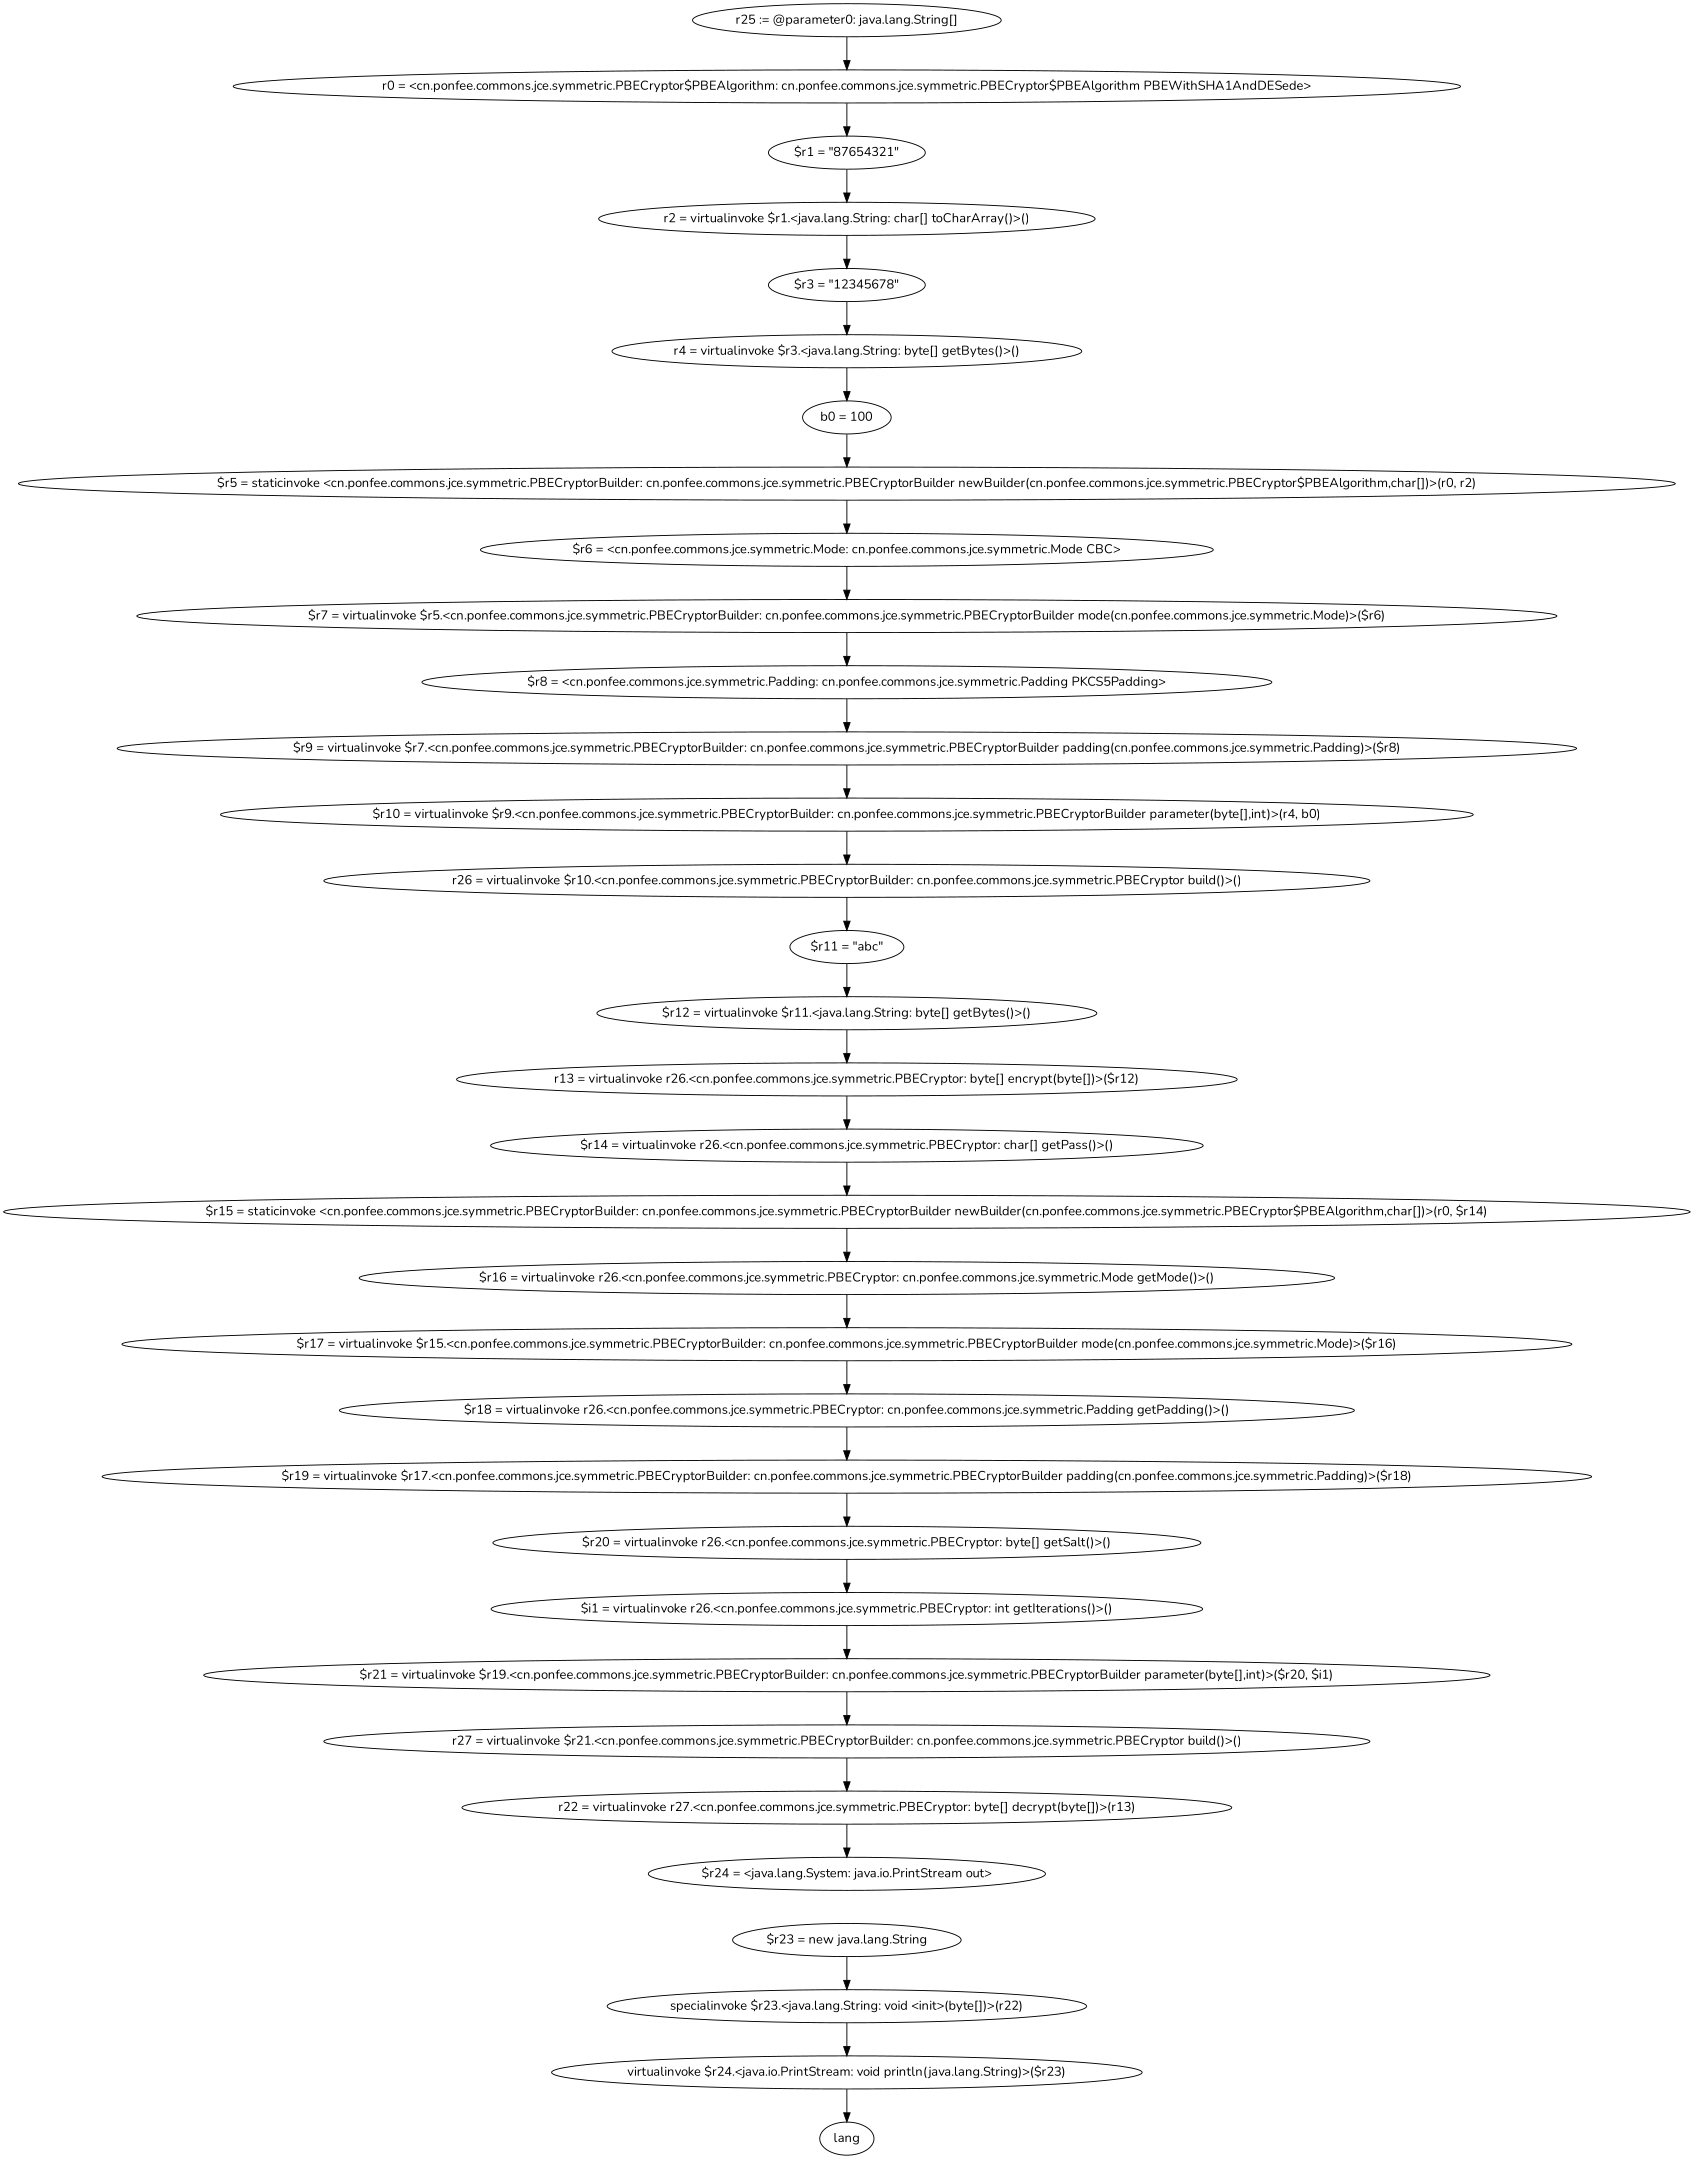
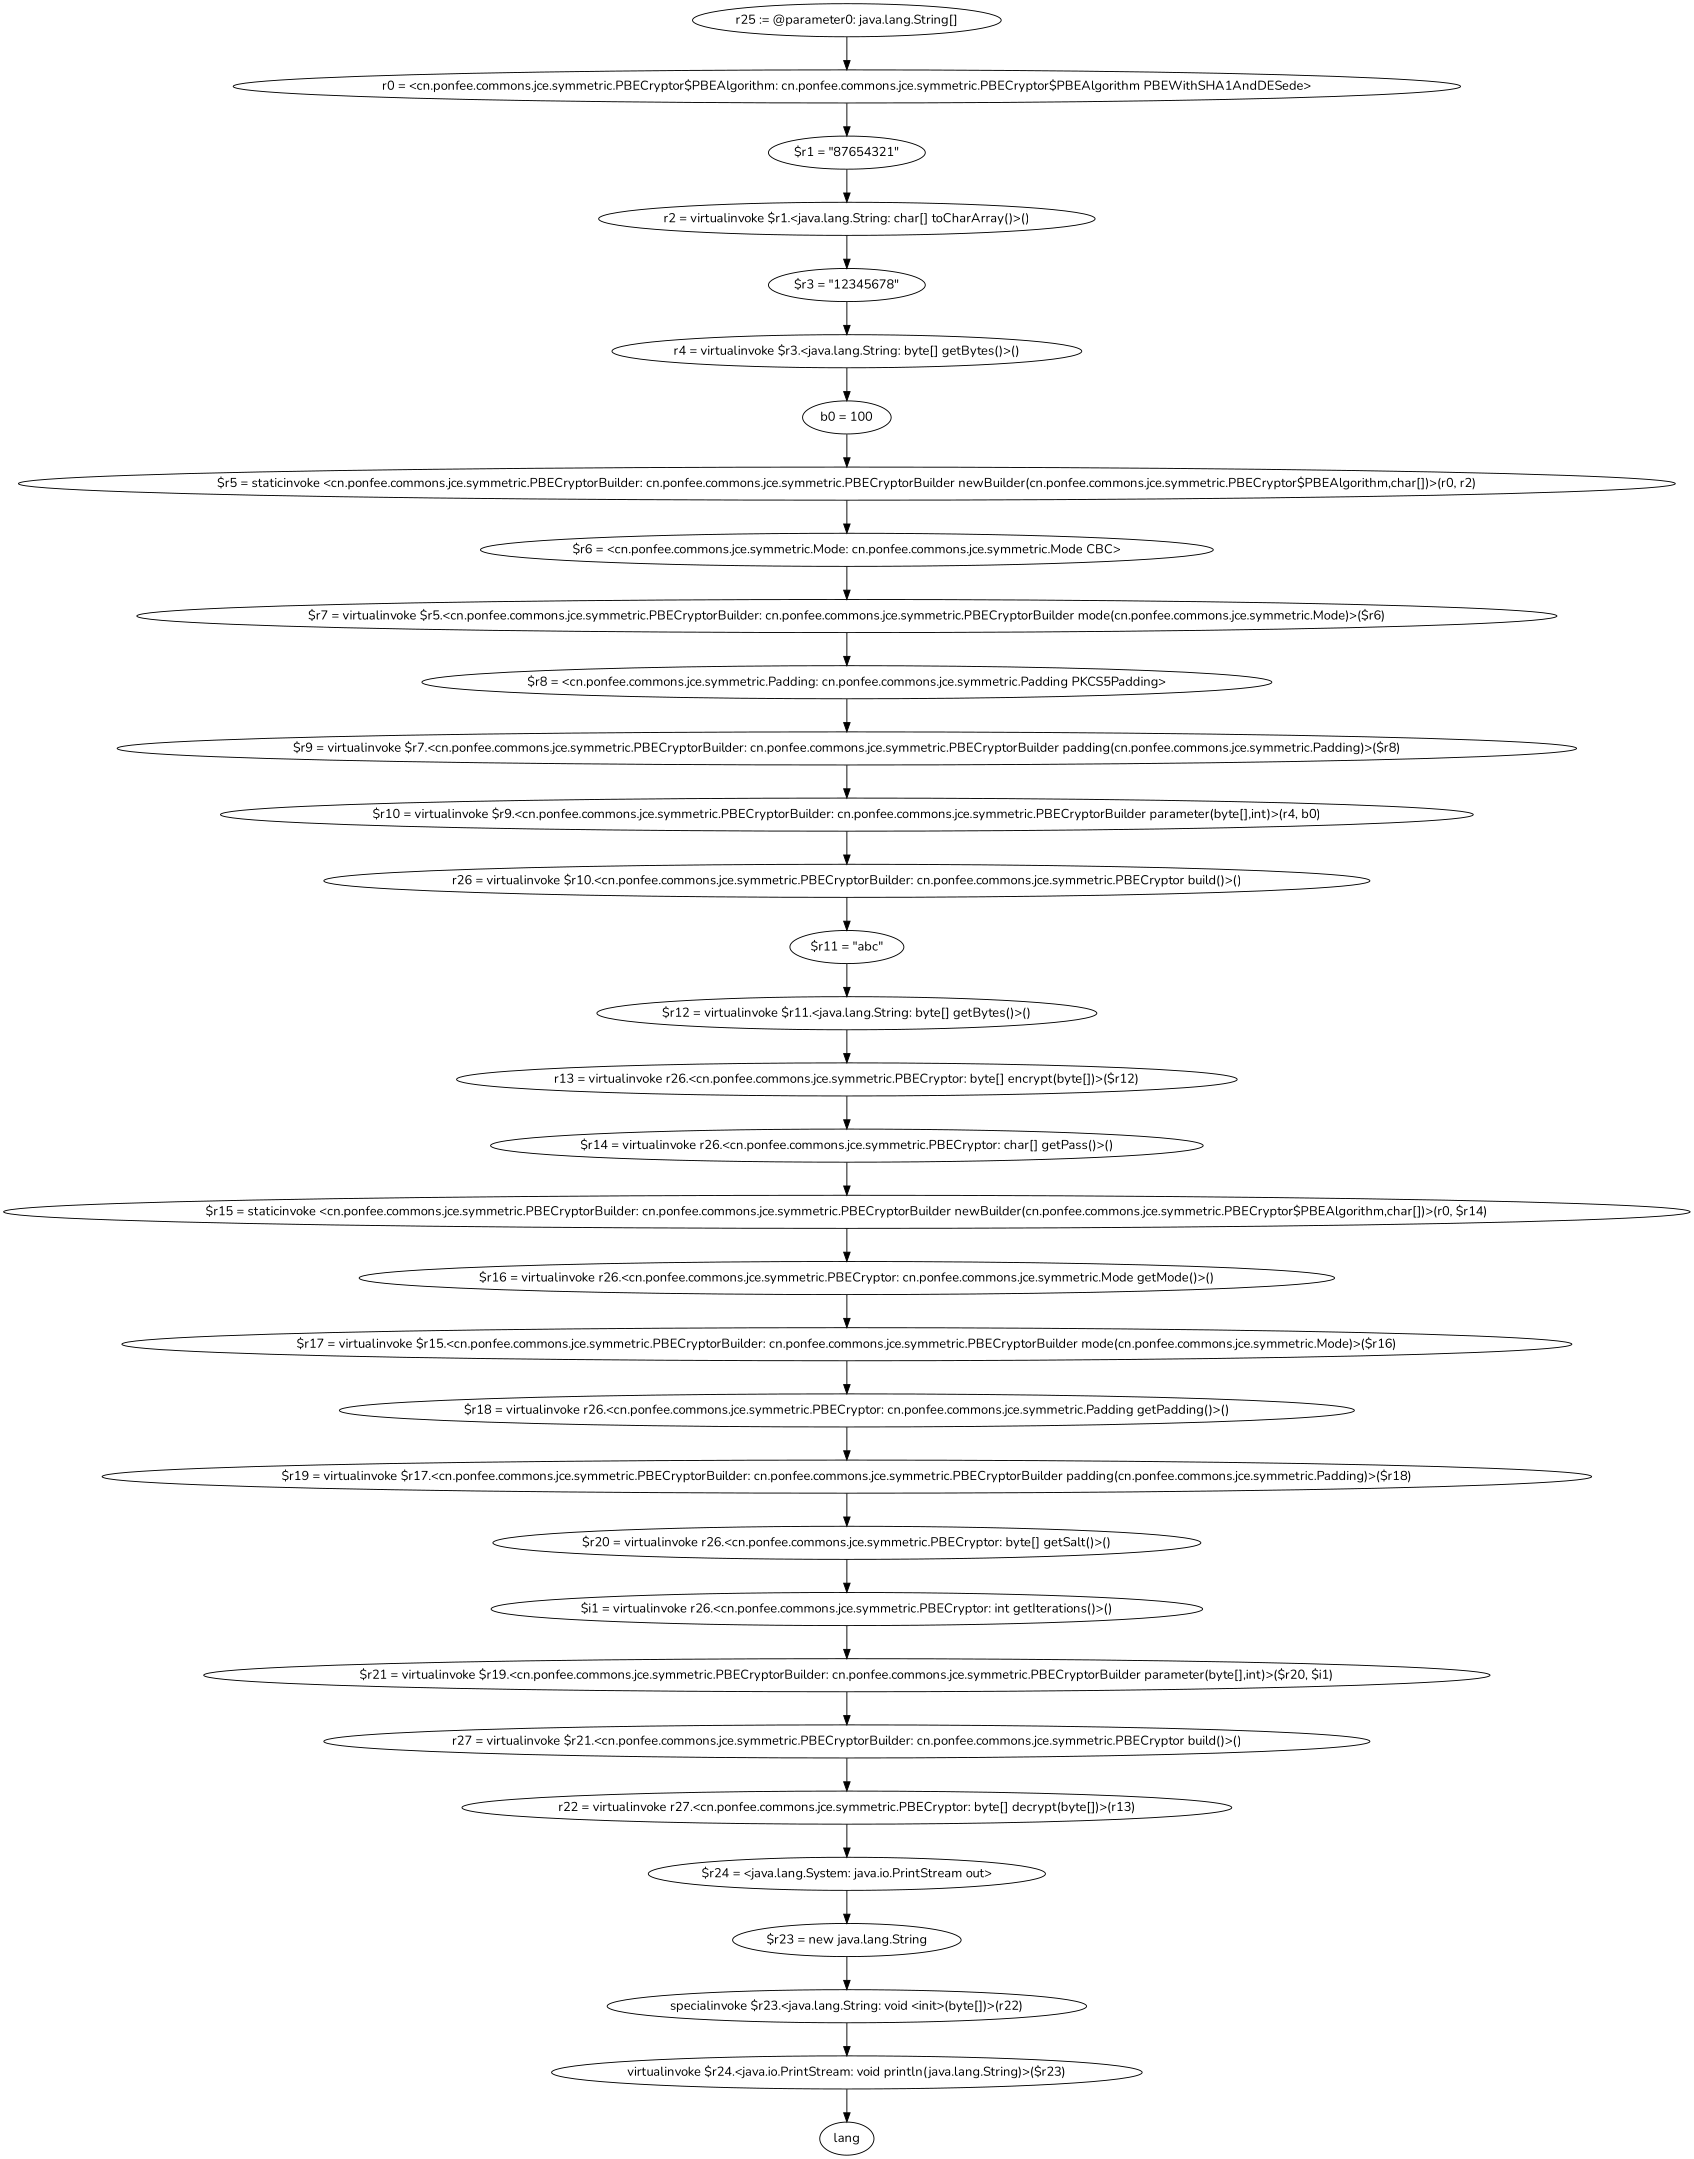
none -> (847, 1902)
